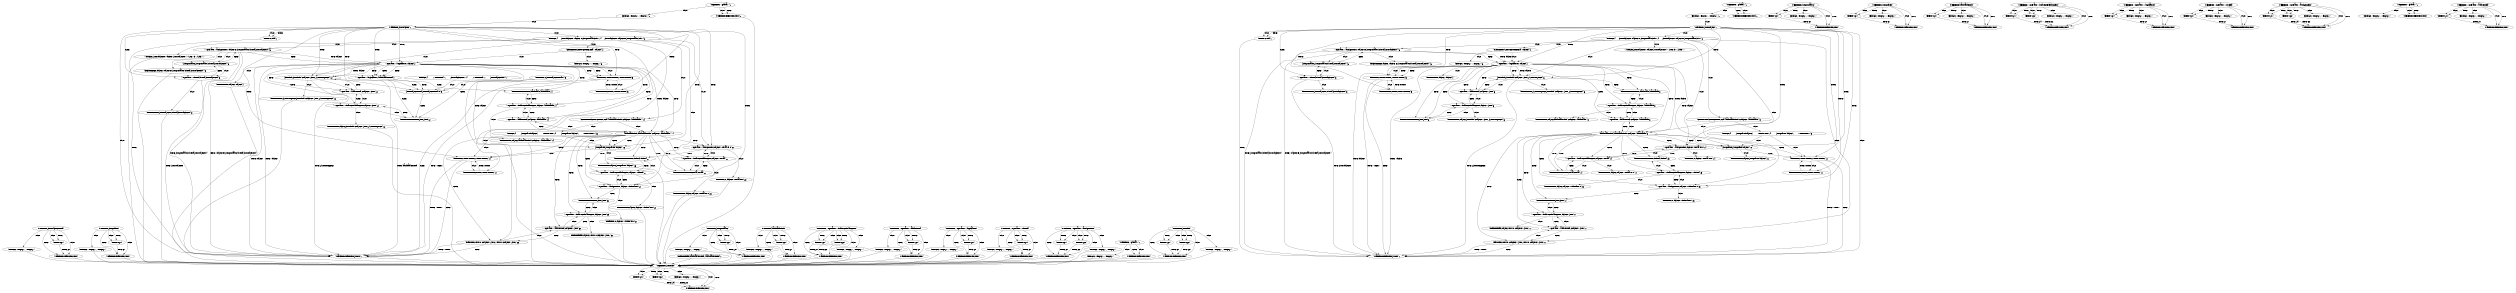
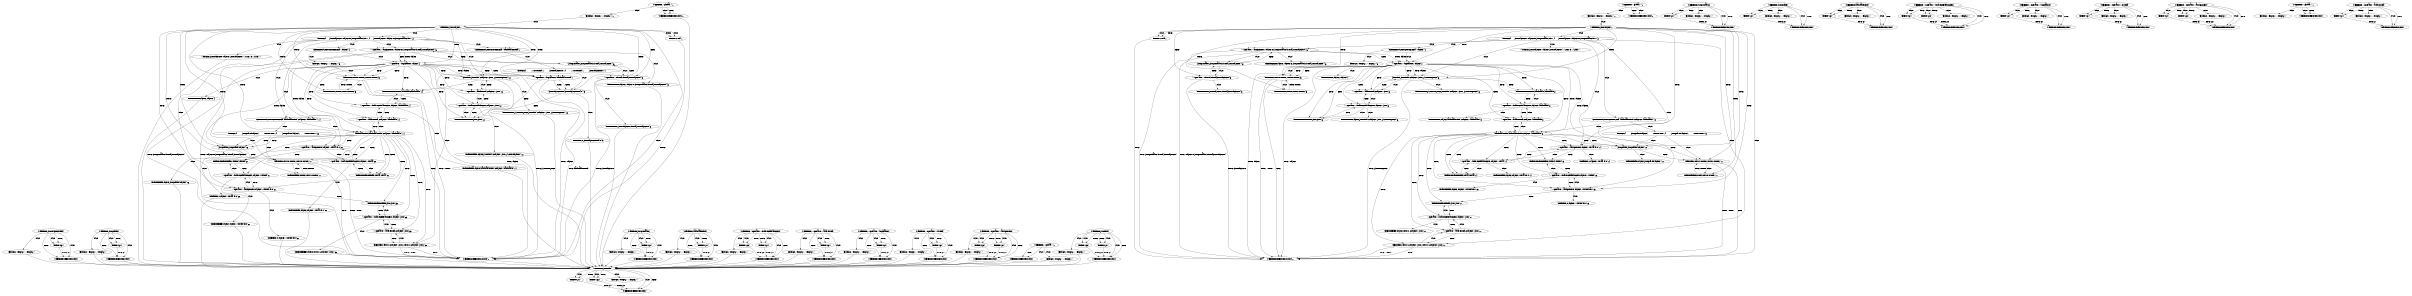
none -> (497, 50)
(466, 82) -> (588, 112)
(699, 256) -> none
